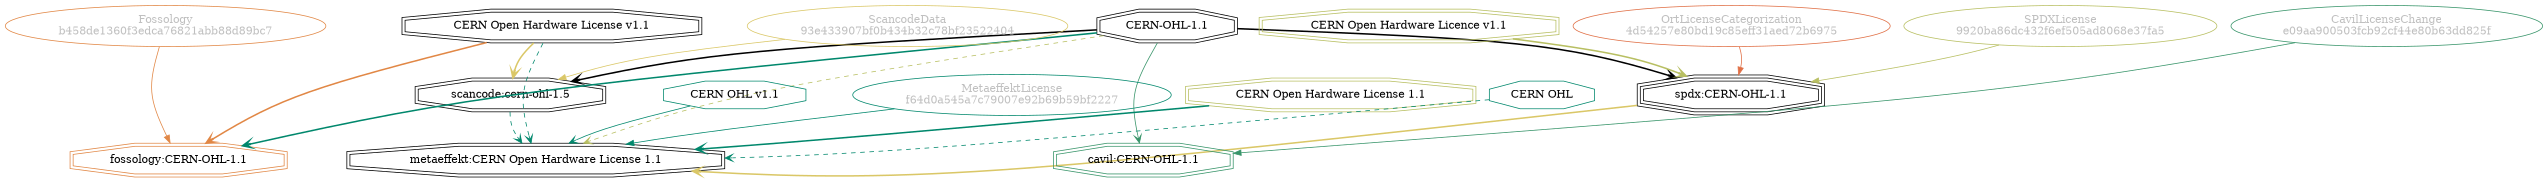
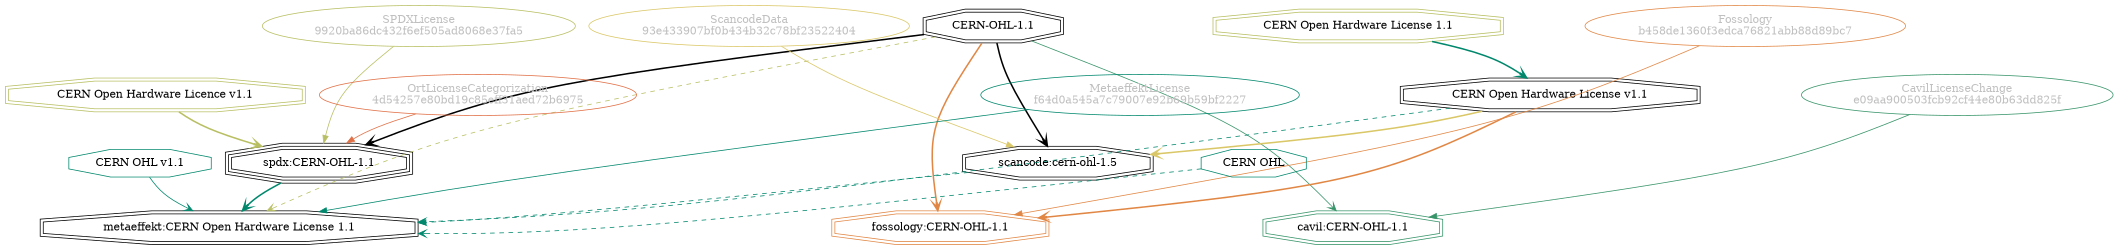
(672, 76) -> (941, 114)
(512, 125) -> (697, 200)
(956, 128) -> (1478, 53)
(1170, 155) -> (264, 193)
